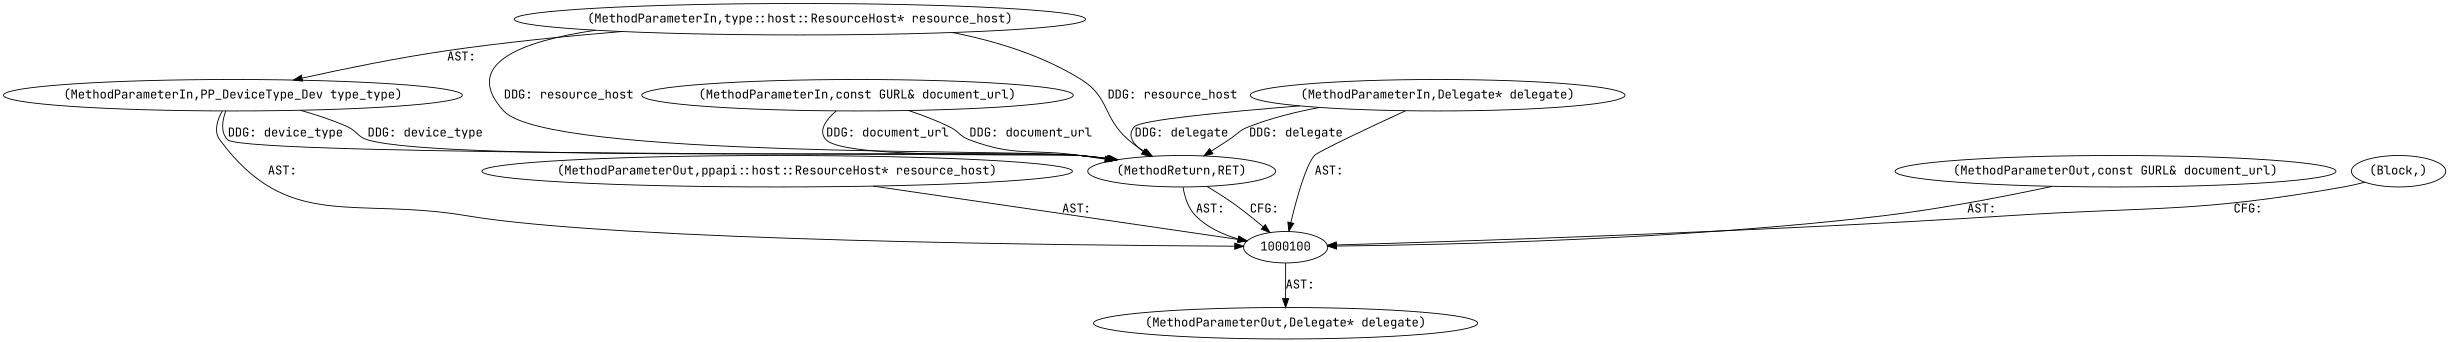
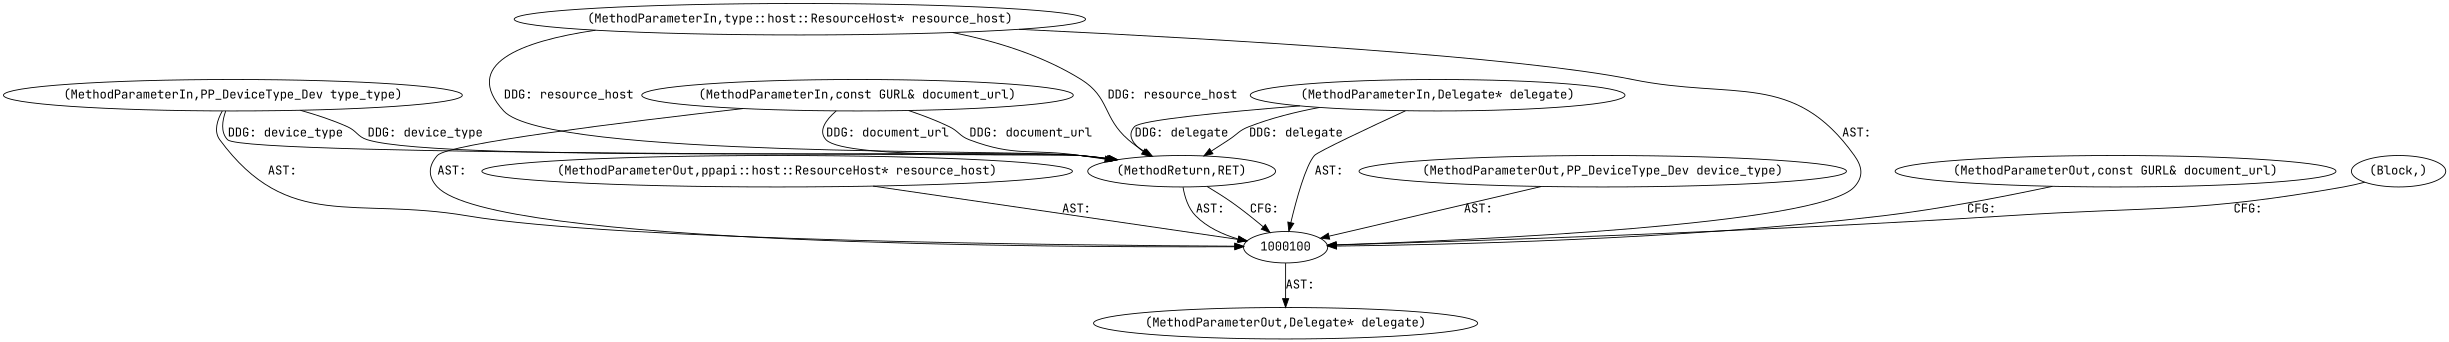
(461, 49) -> (1726, 90)
none -> (1603, 171)
(1985, 209) -> (1985, 209)
none -> (547, 219)
